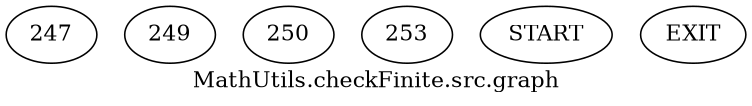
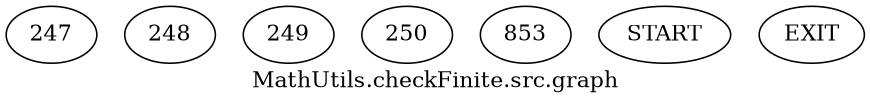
none -> (170, 35)
(407, 35) -> (526, 35)
